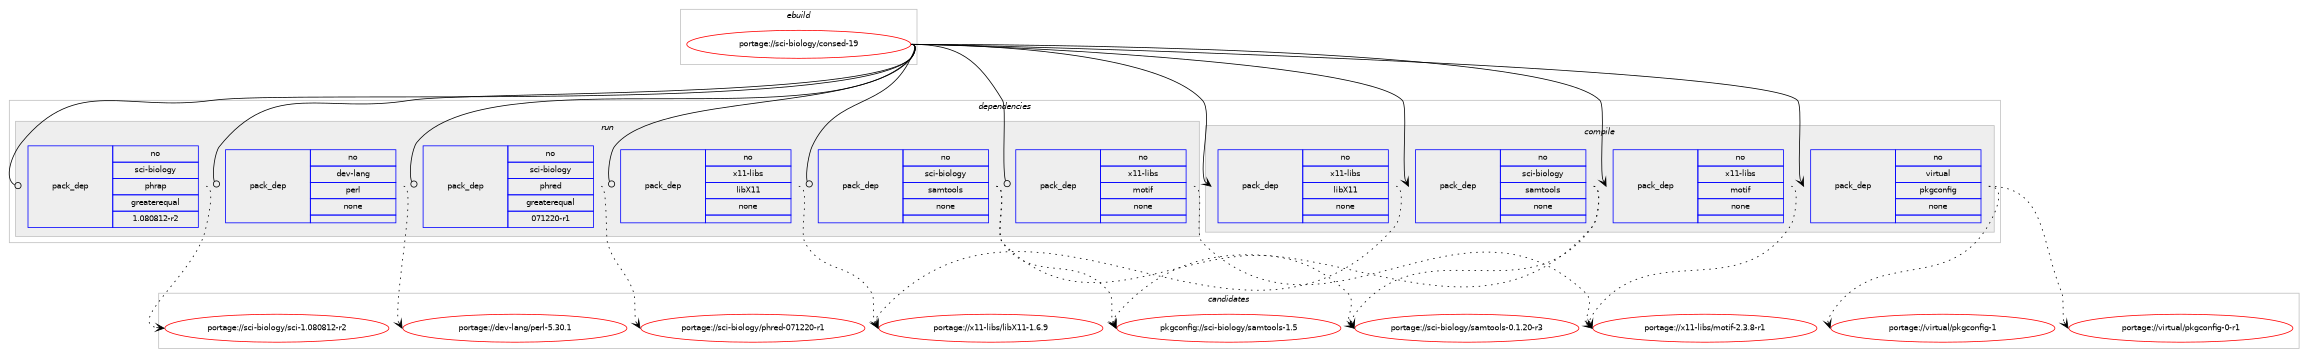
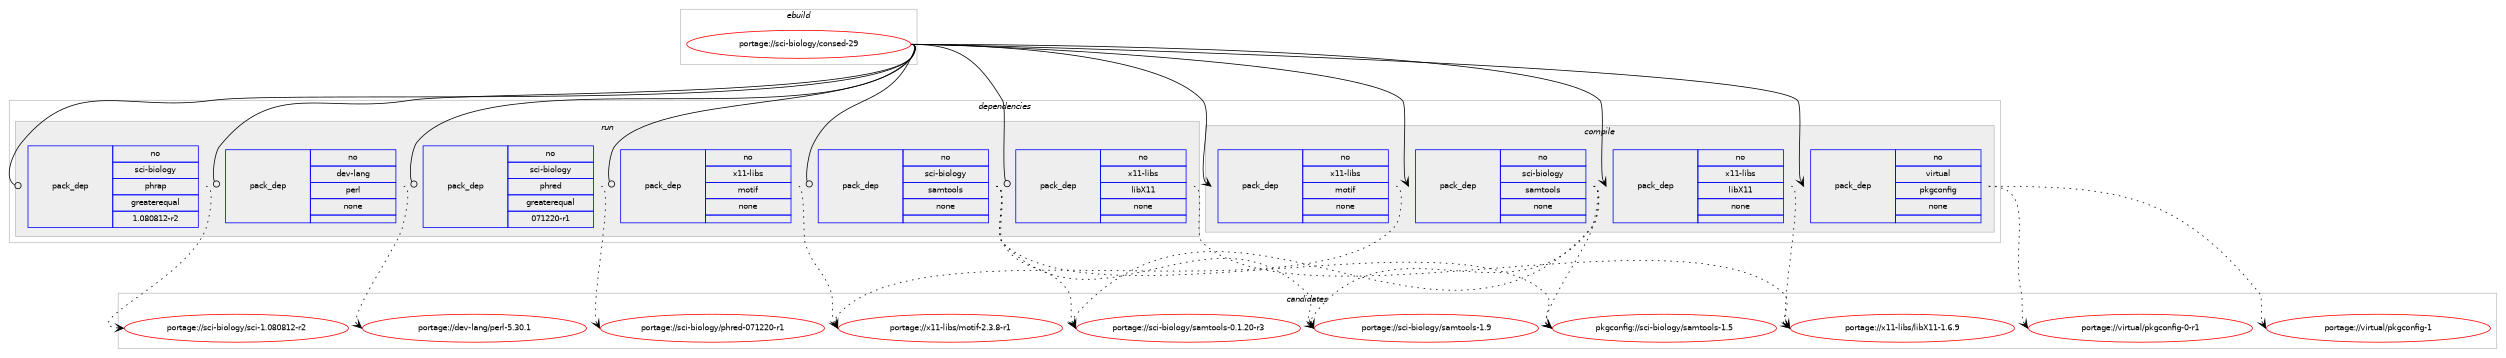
(799, 44) -> (799, 44)
none -> (1426, 328)
